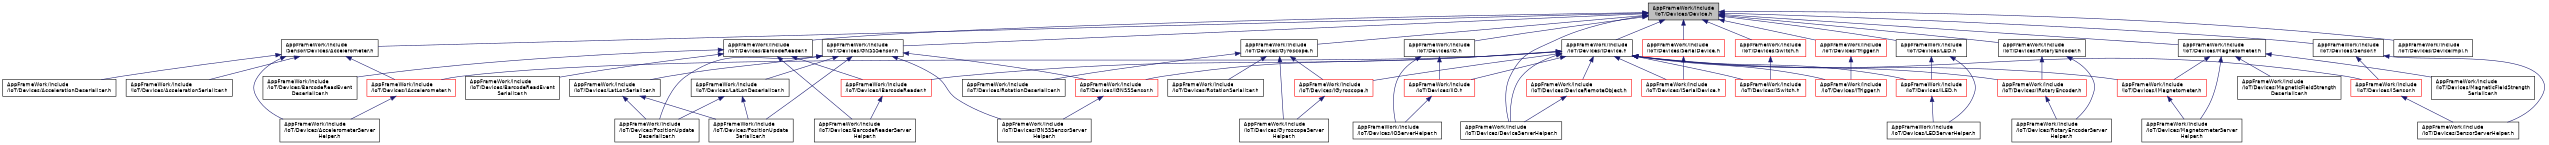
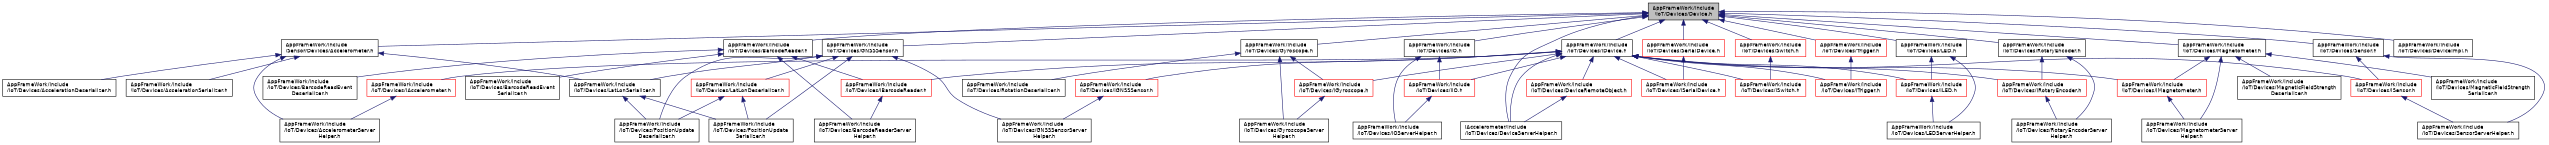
(998, 65) -> none
(373, 69) -> (493, 66)
(740, 88) -> (740, 88)
(1216, 88) -> none
(1511, 131) -> (1511, 131)
